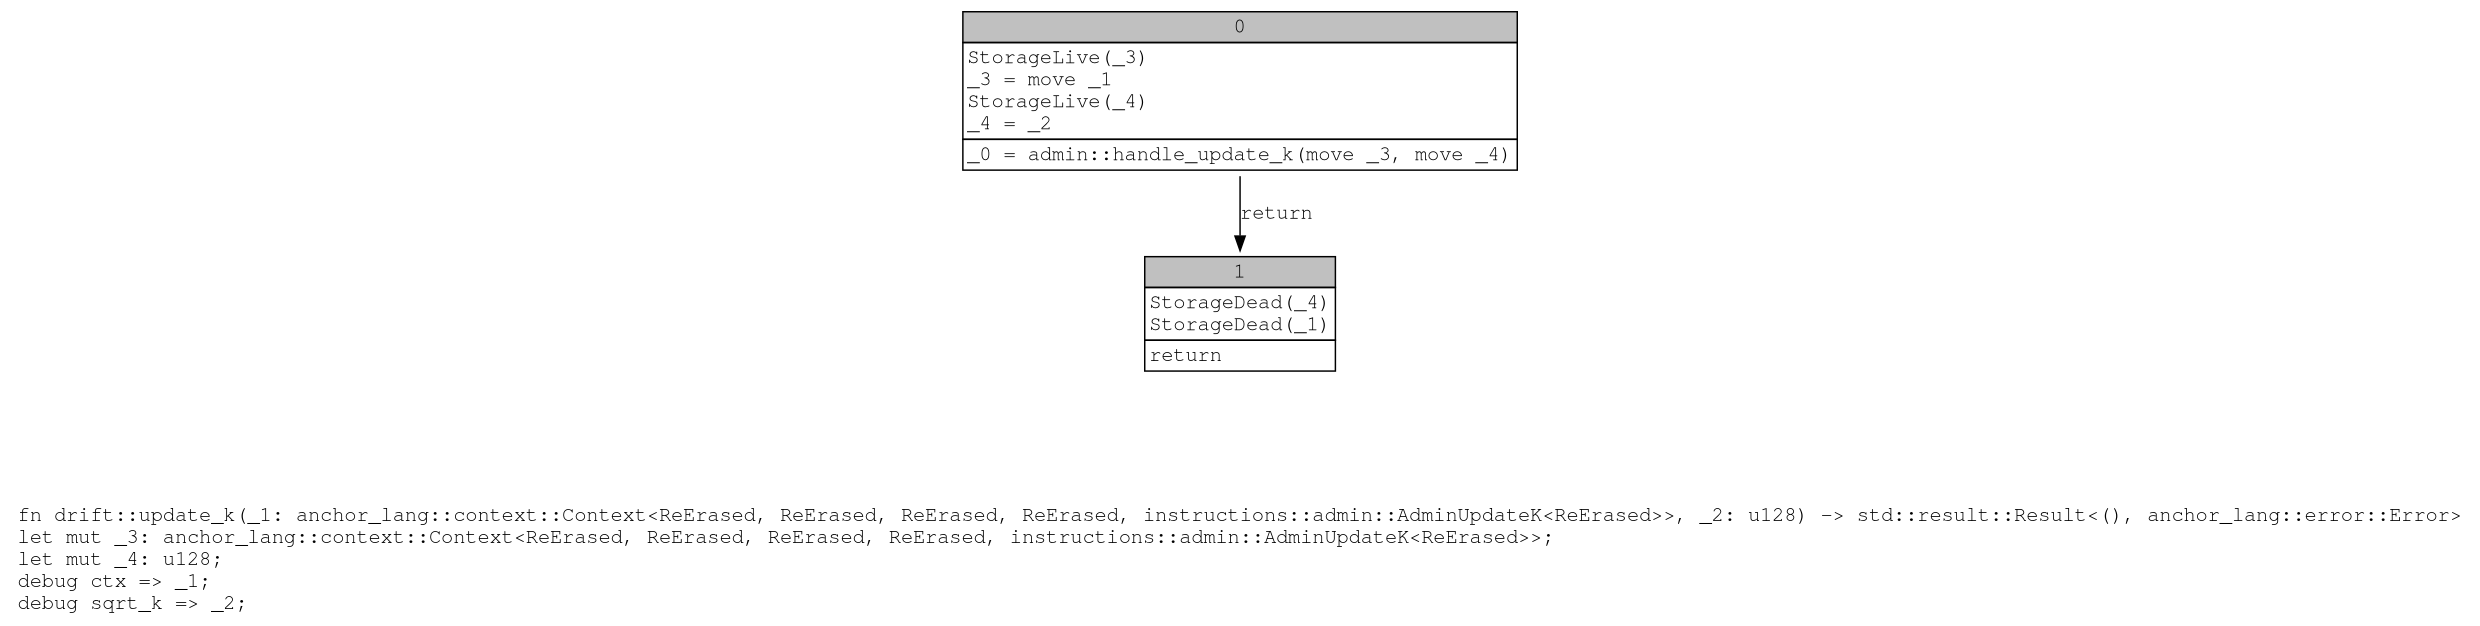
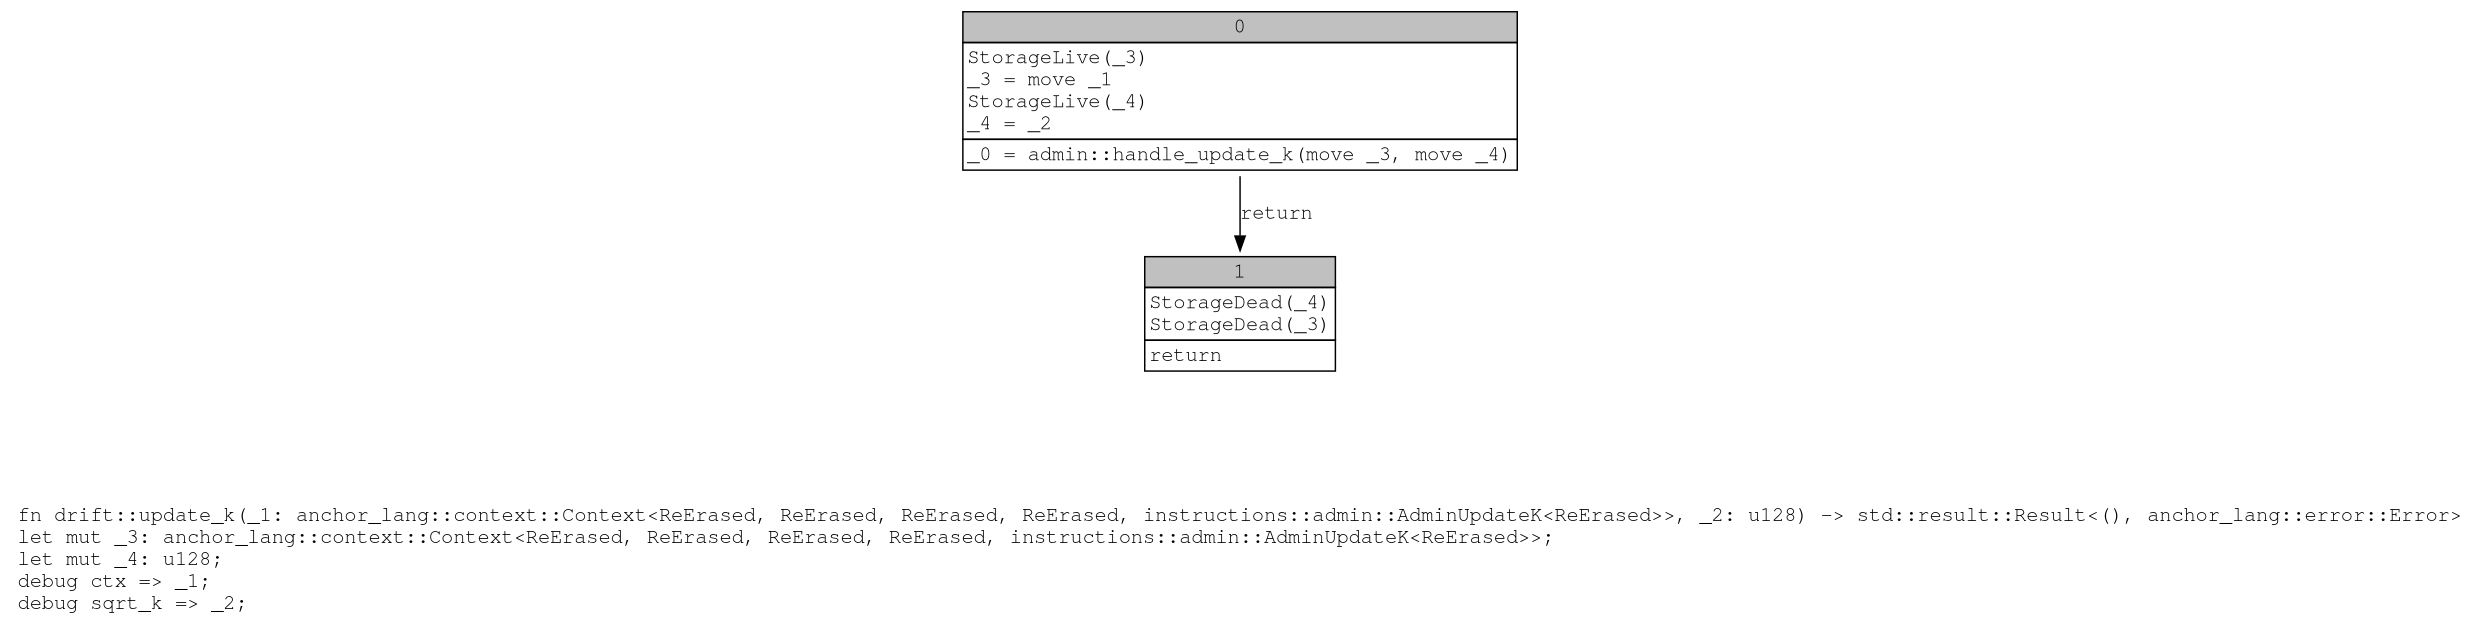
(1240, 324) -> (1240, 324)
